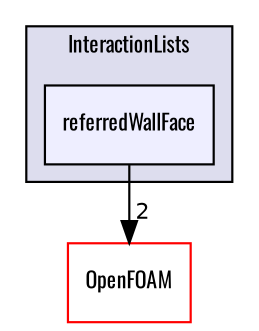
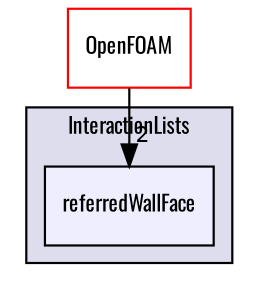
(129, 196) -> (129, 121)
